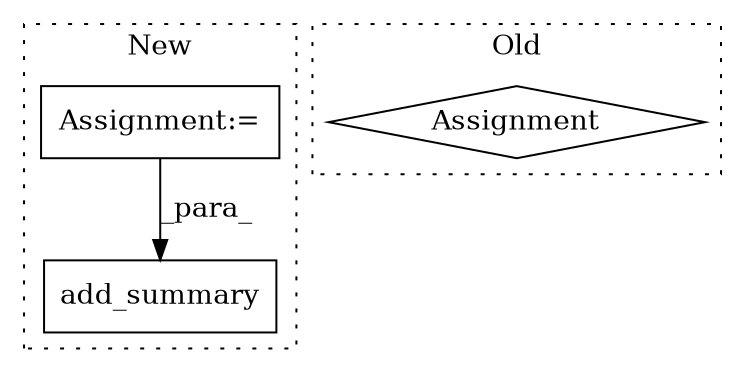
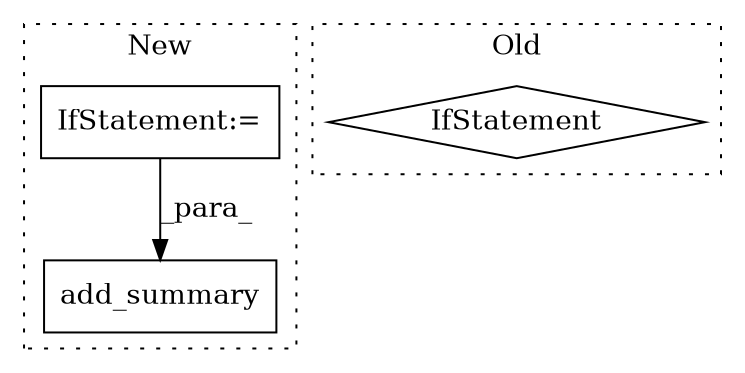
(160, 122) -> (160, 122)
(517, 122) -> (517, 122)
